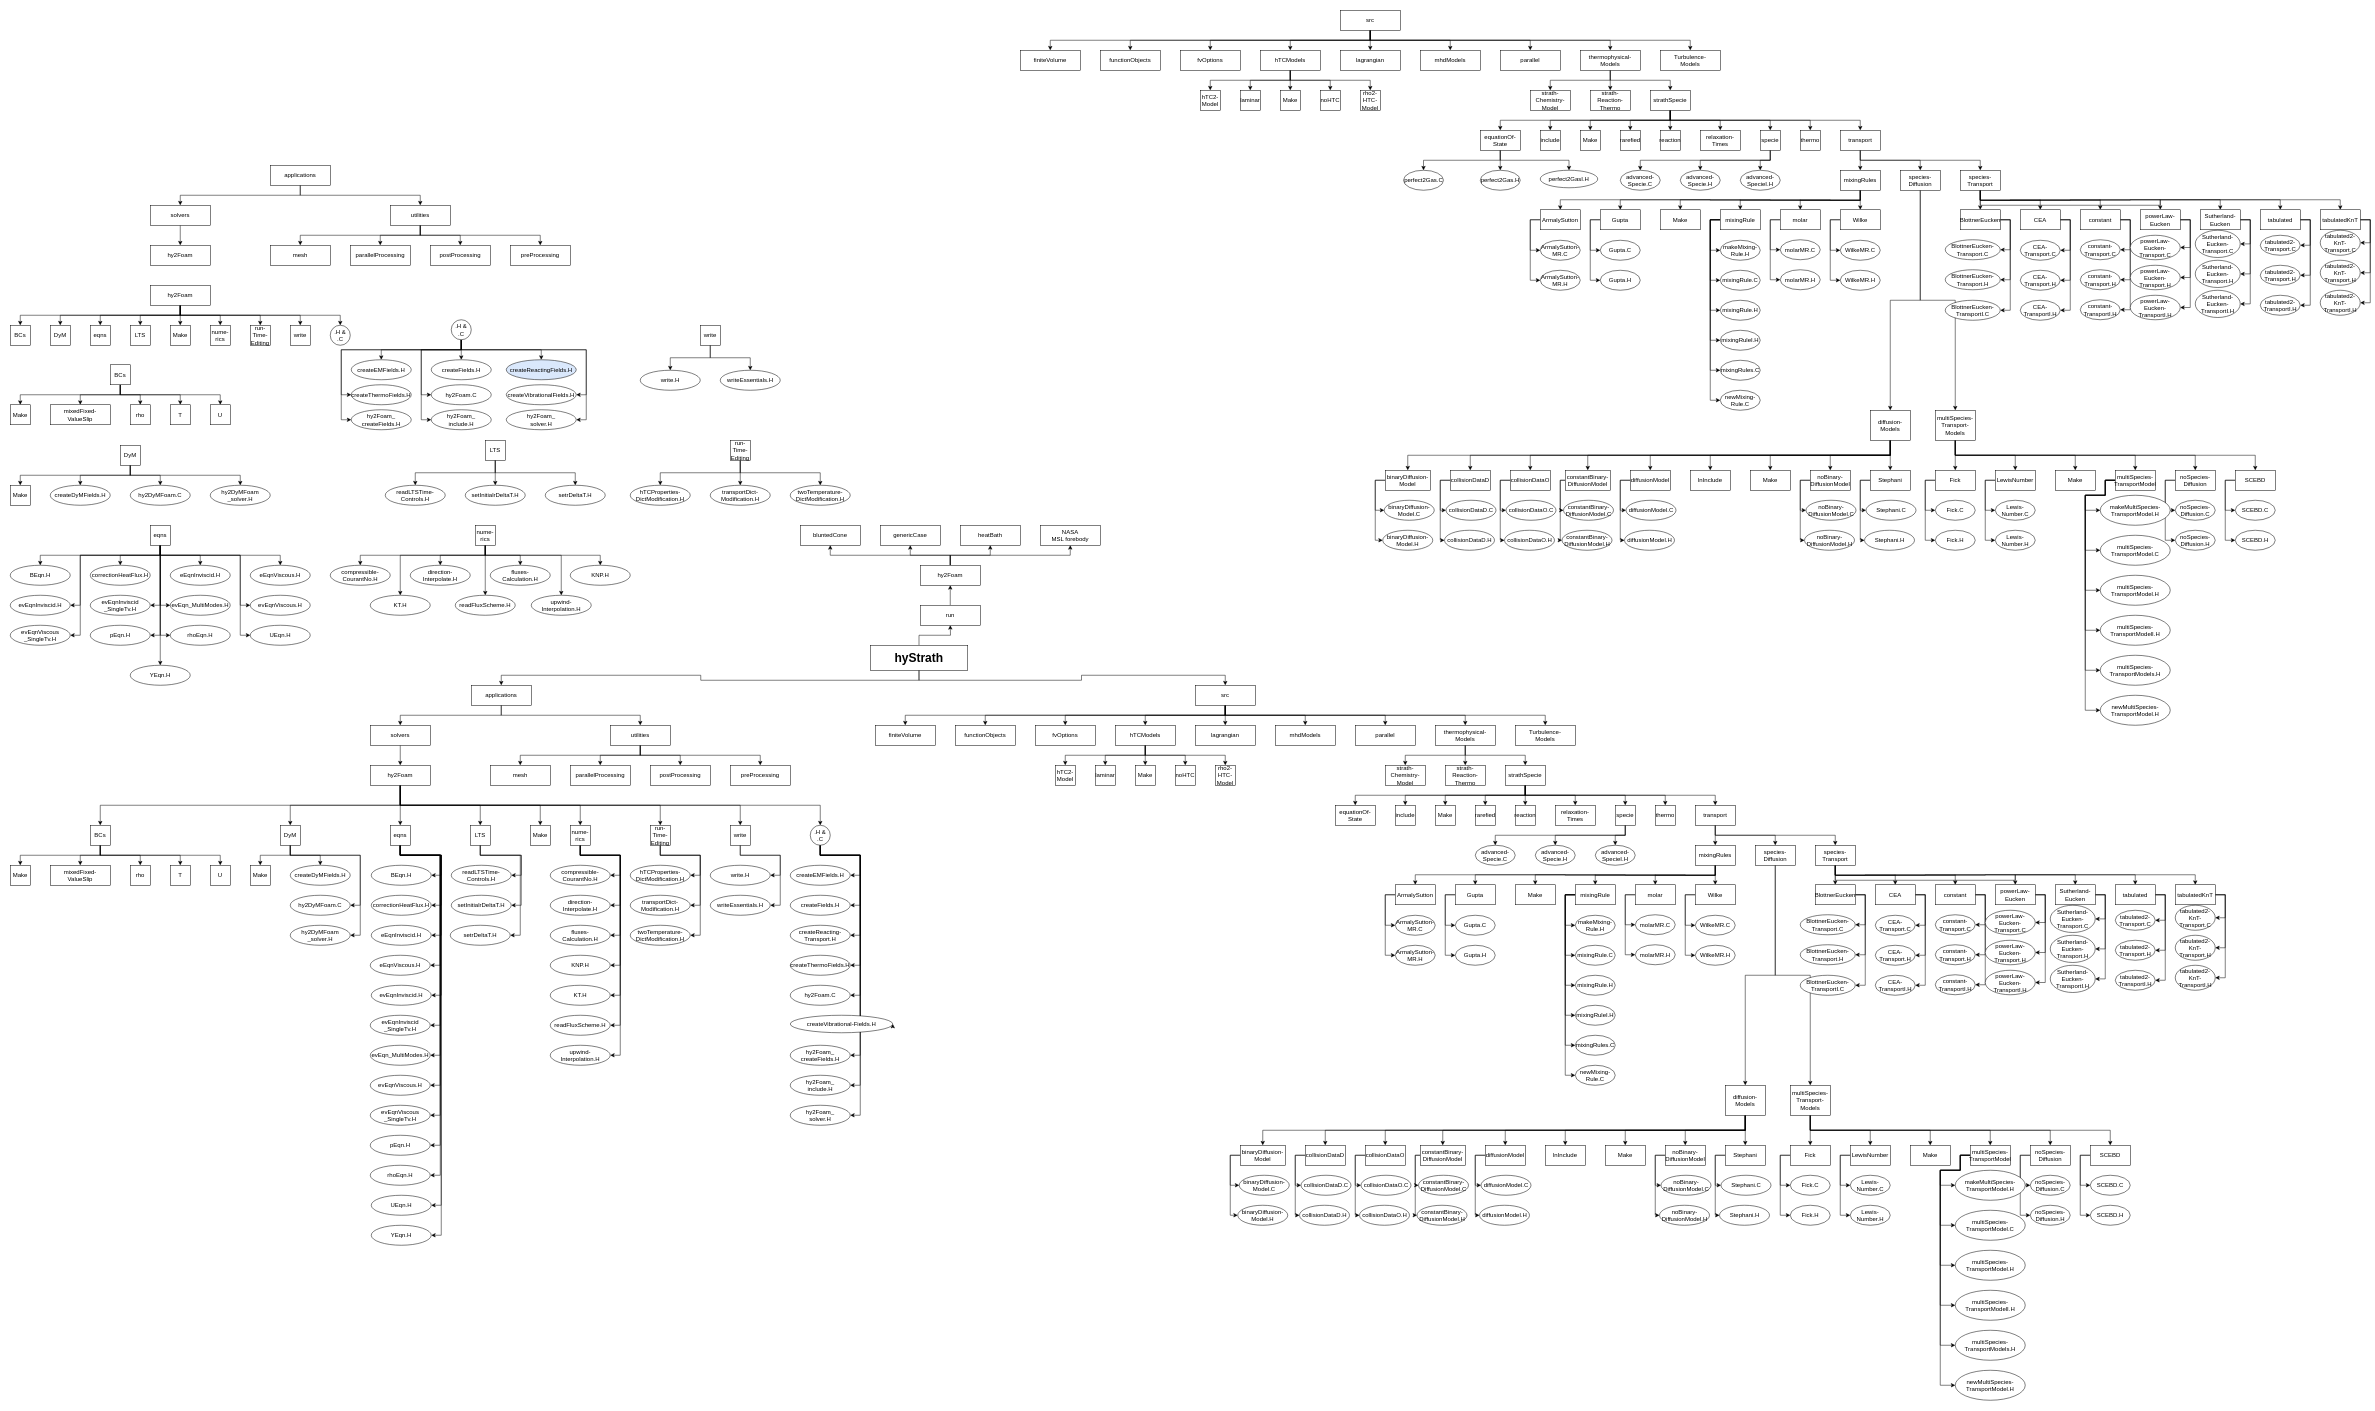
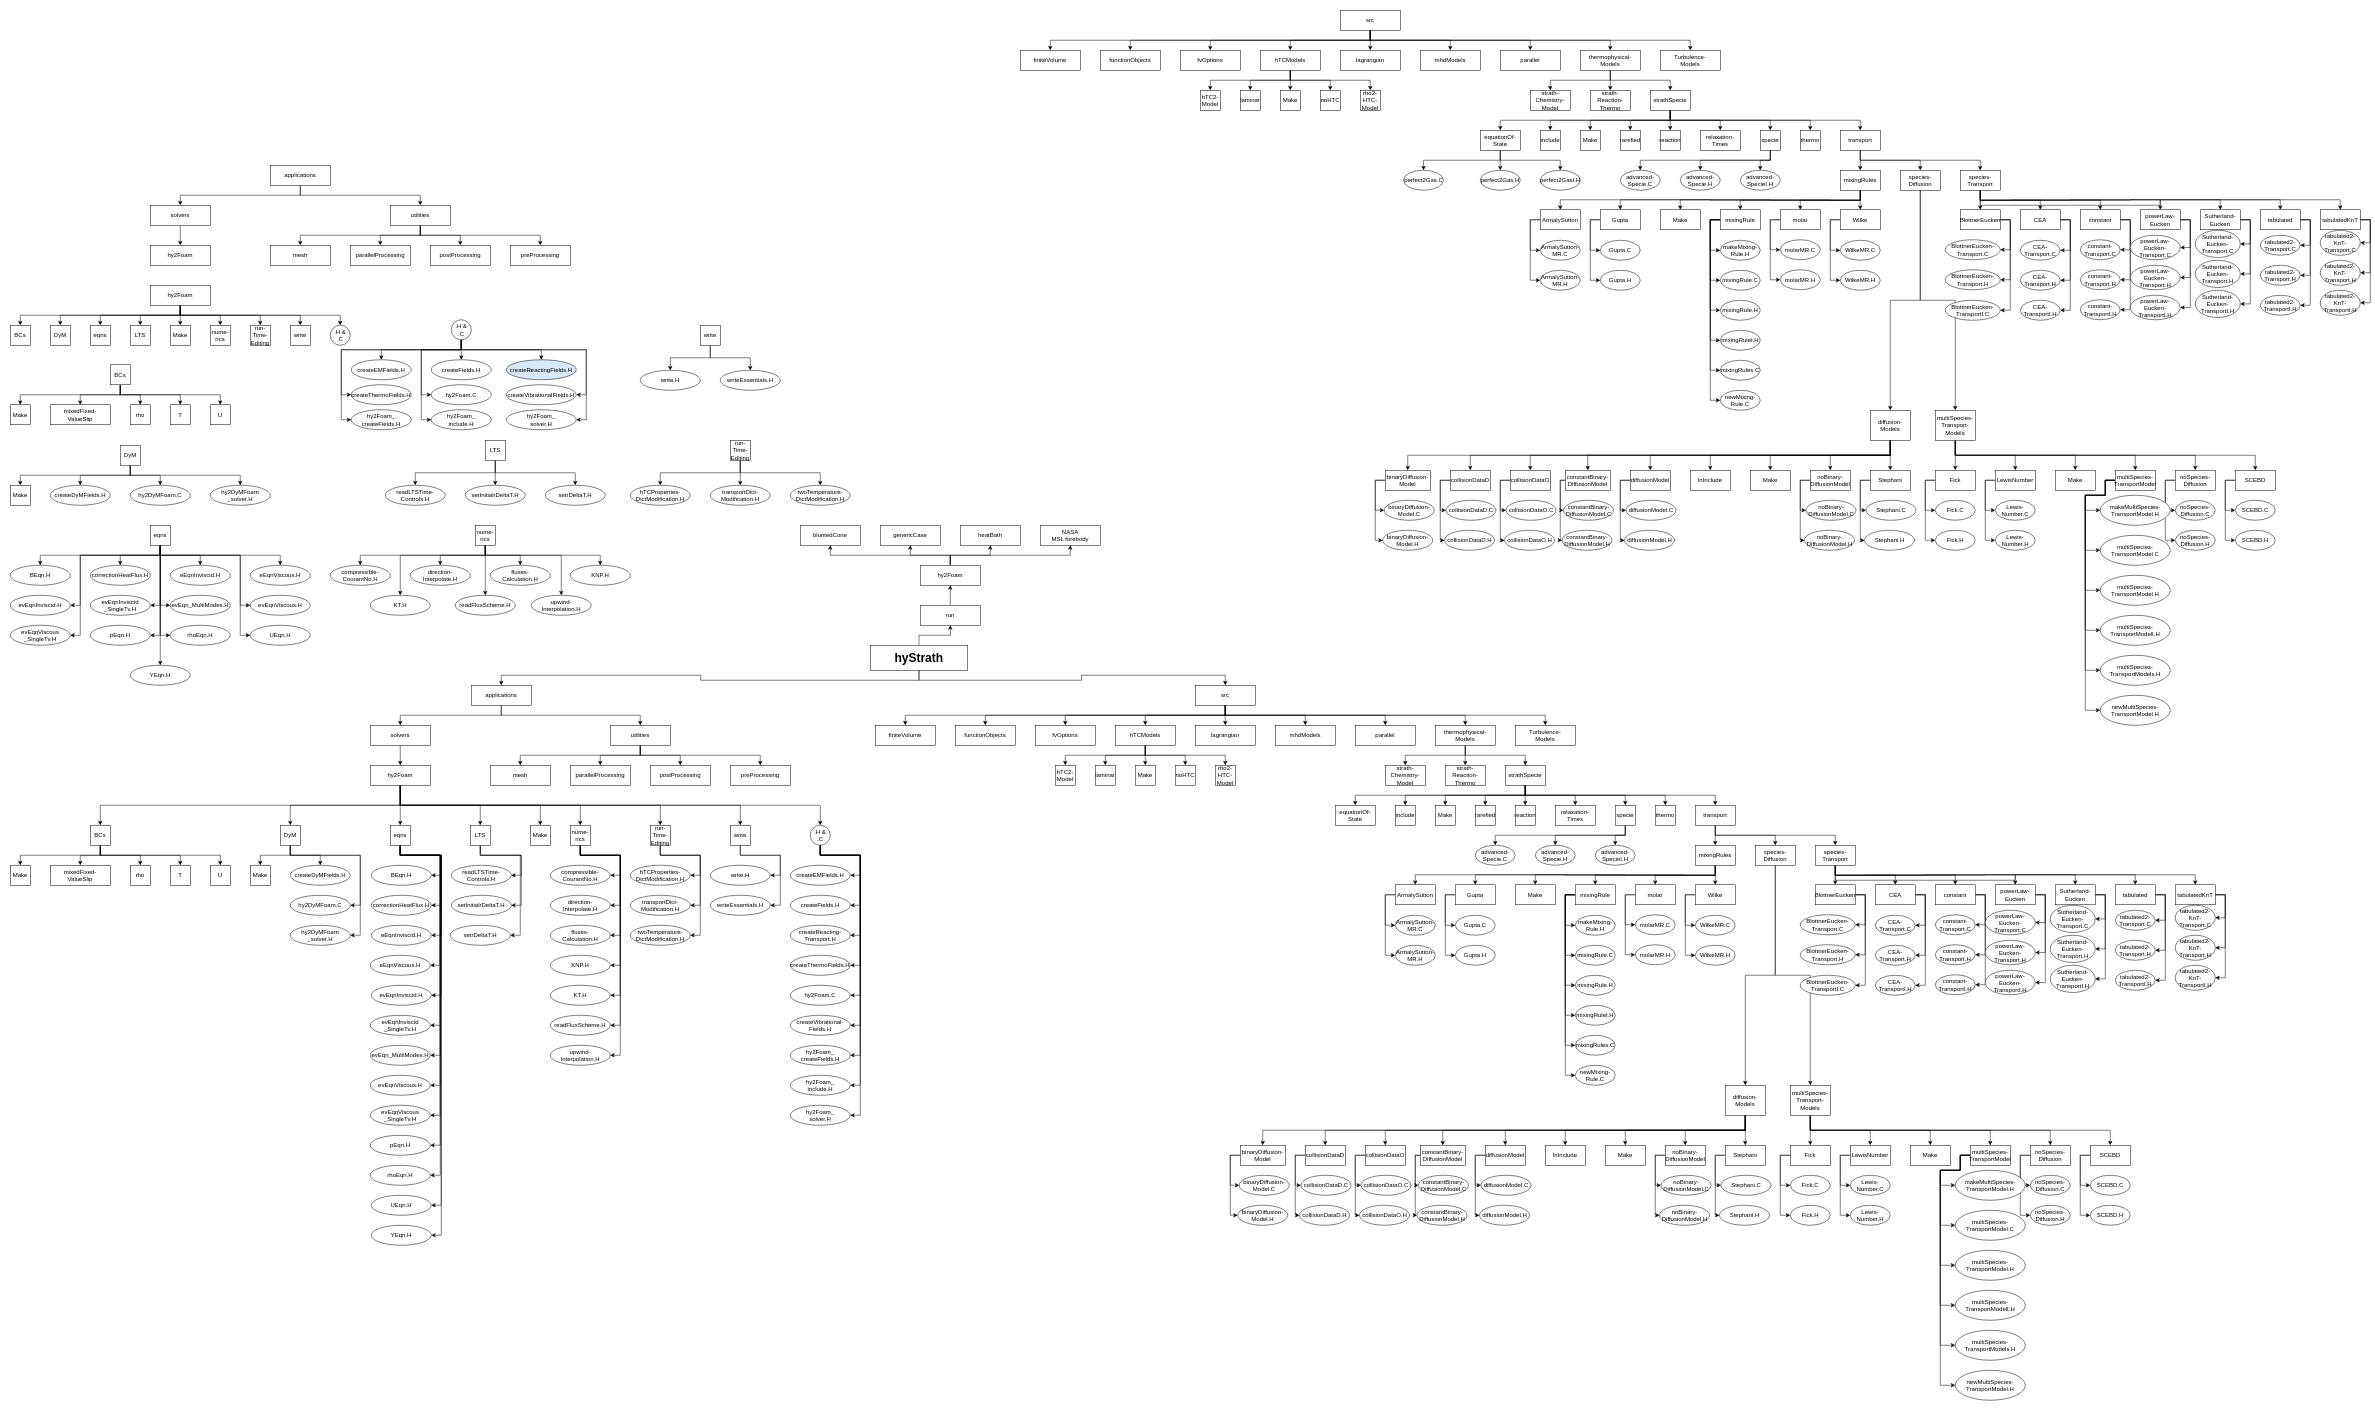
(1569, 179) -> (1560, 180)
(842, 1024) -> (820, 1025)
